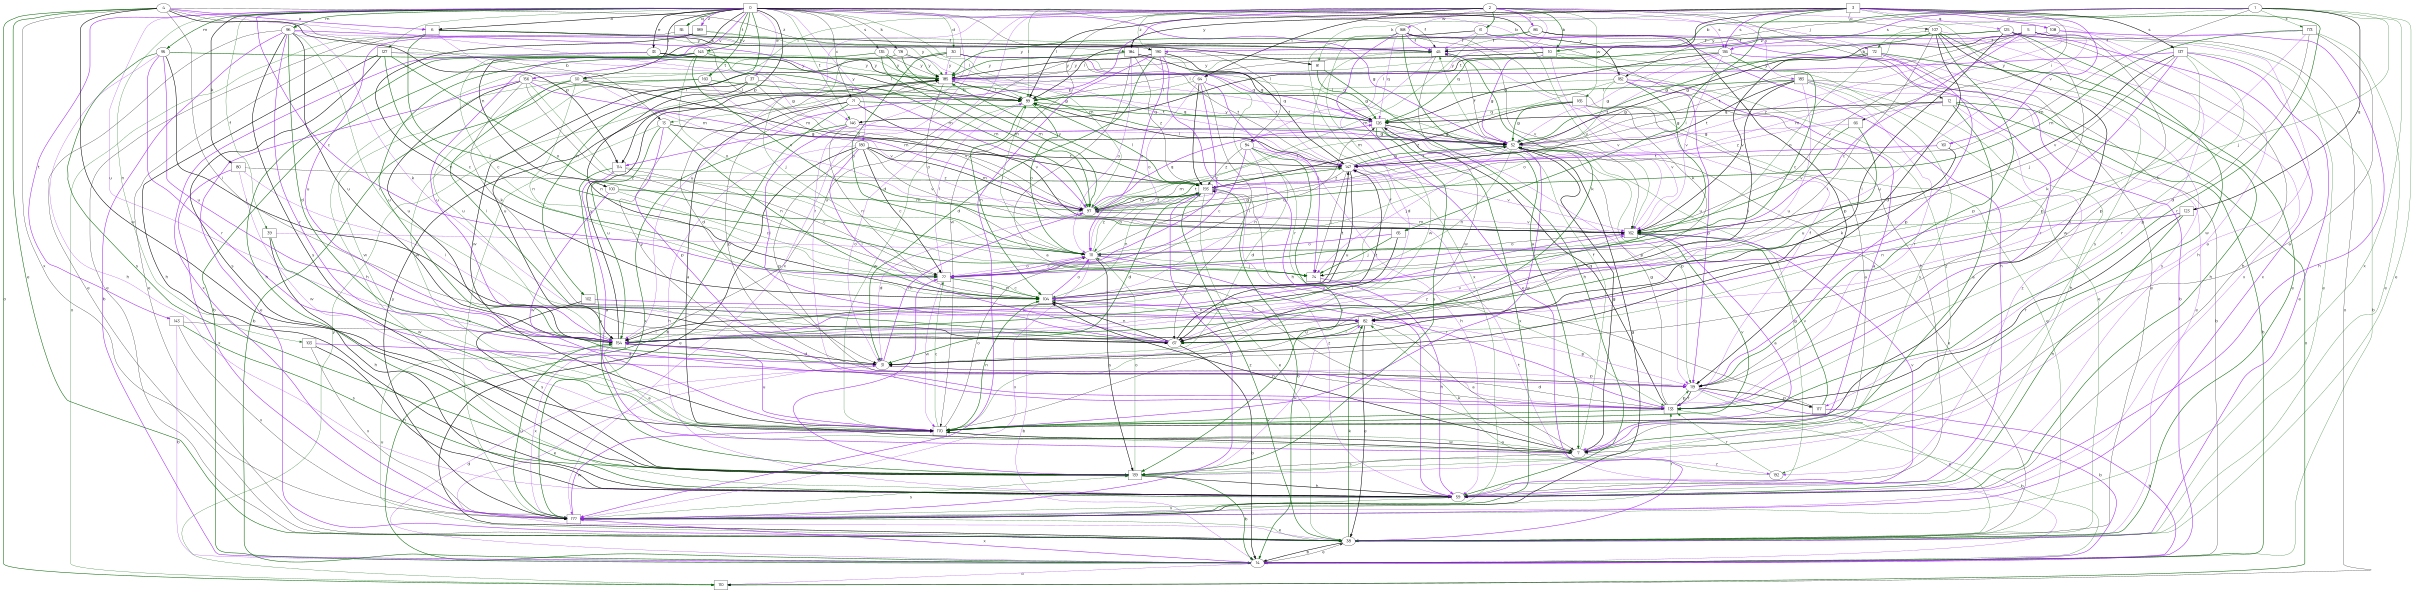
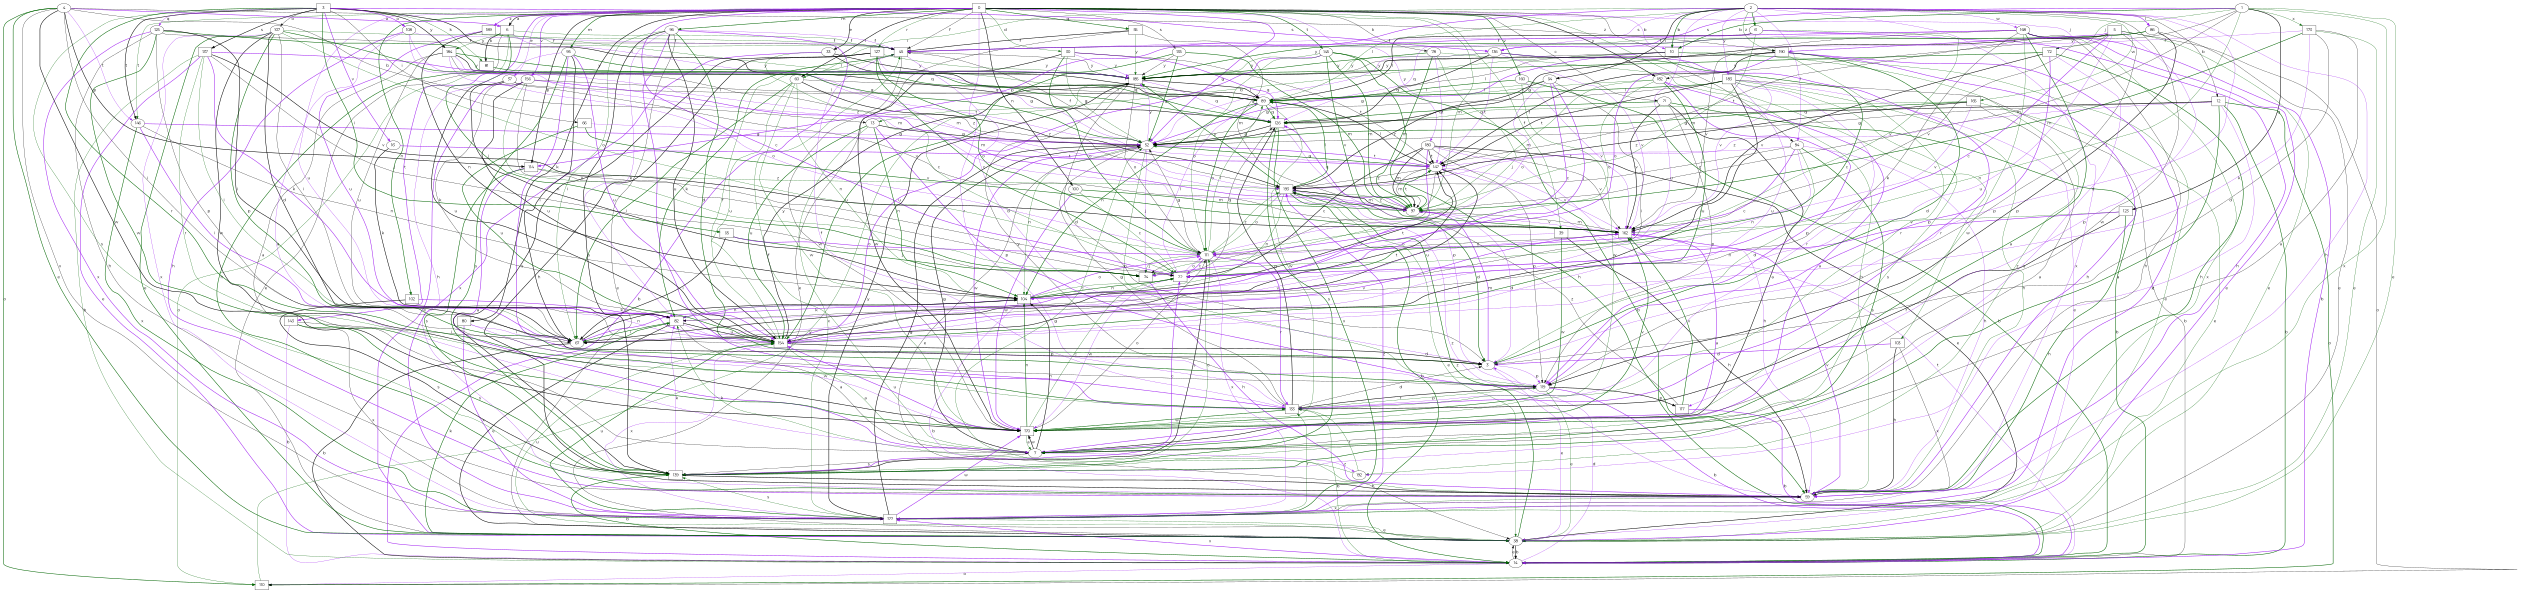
(729, 49) -> none
(721, 180) -> none
